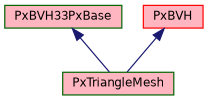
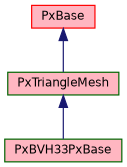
(173, 17) -> (63, 17)
(95, 55) -> (63, 123)
